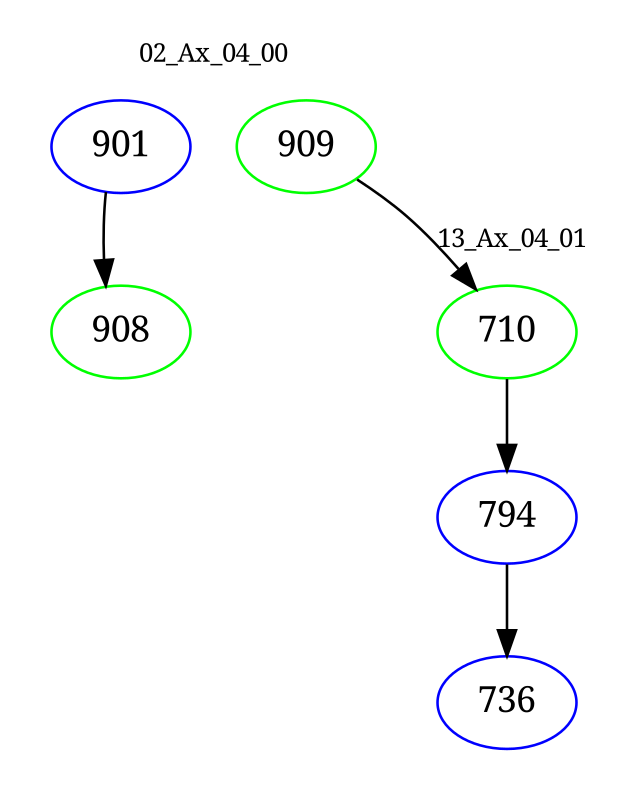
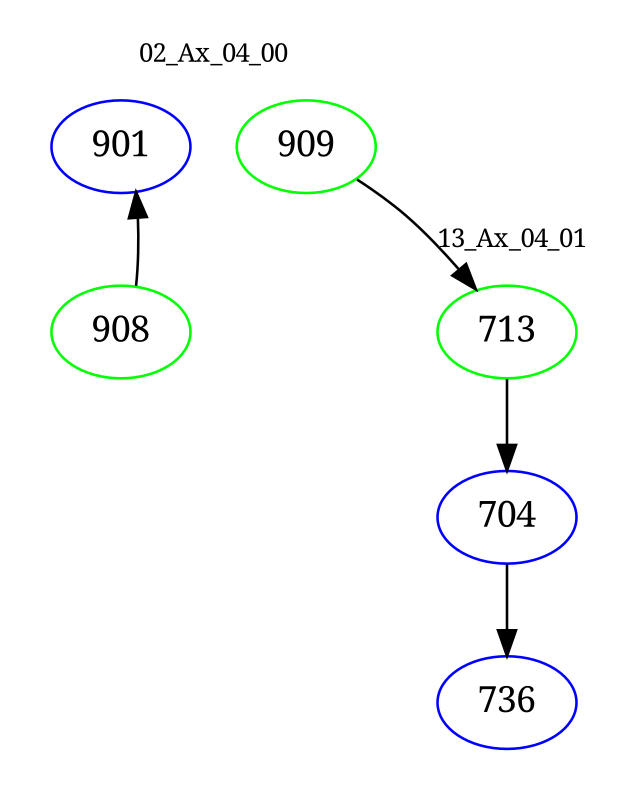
(104, 226) -> (138, 252)
(507, 332) -> (507, 332)
(507, 517) -> (507, 517)
